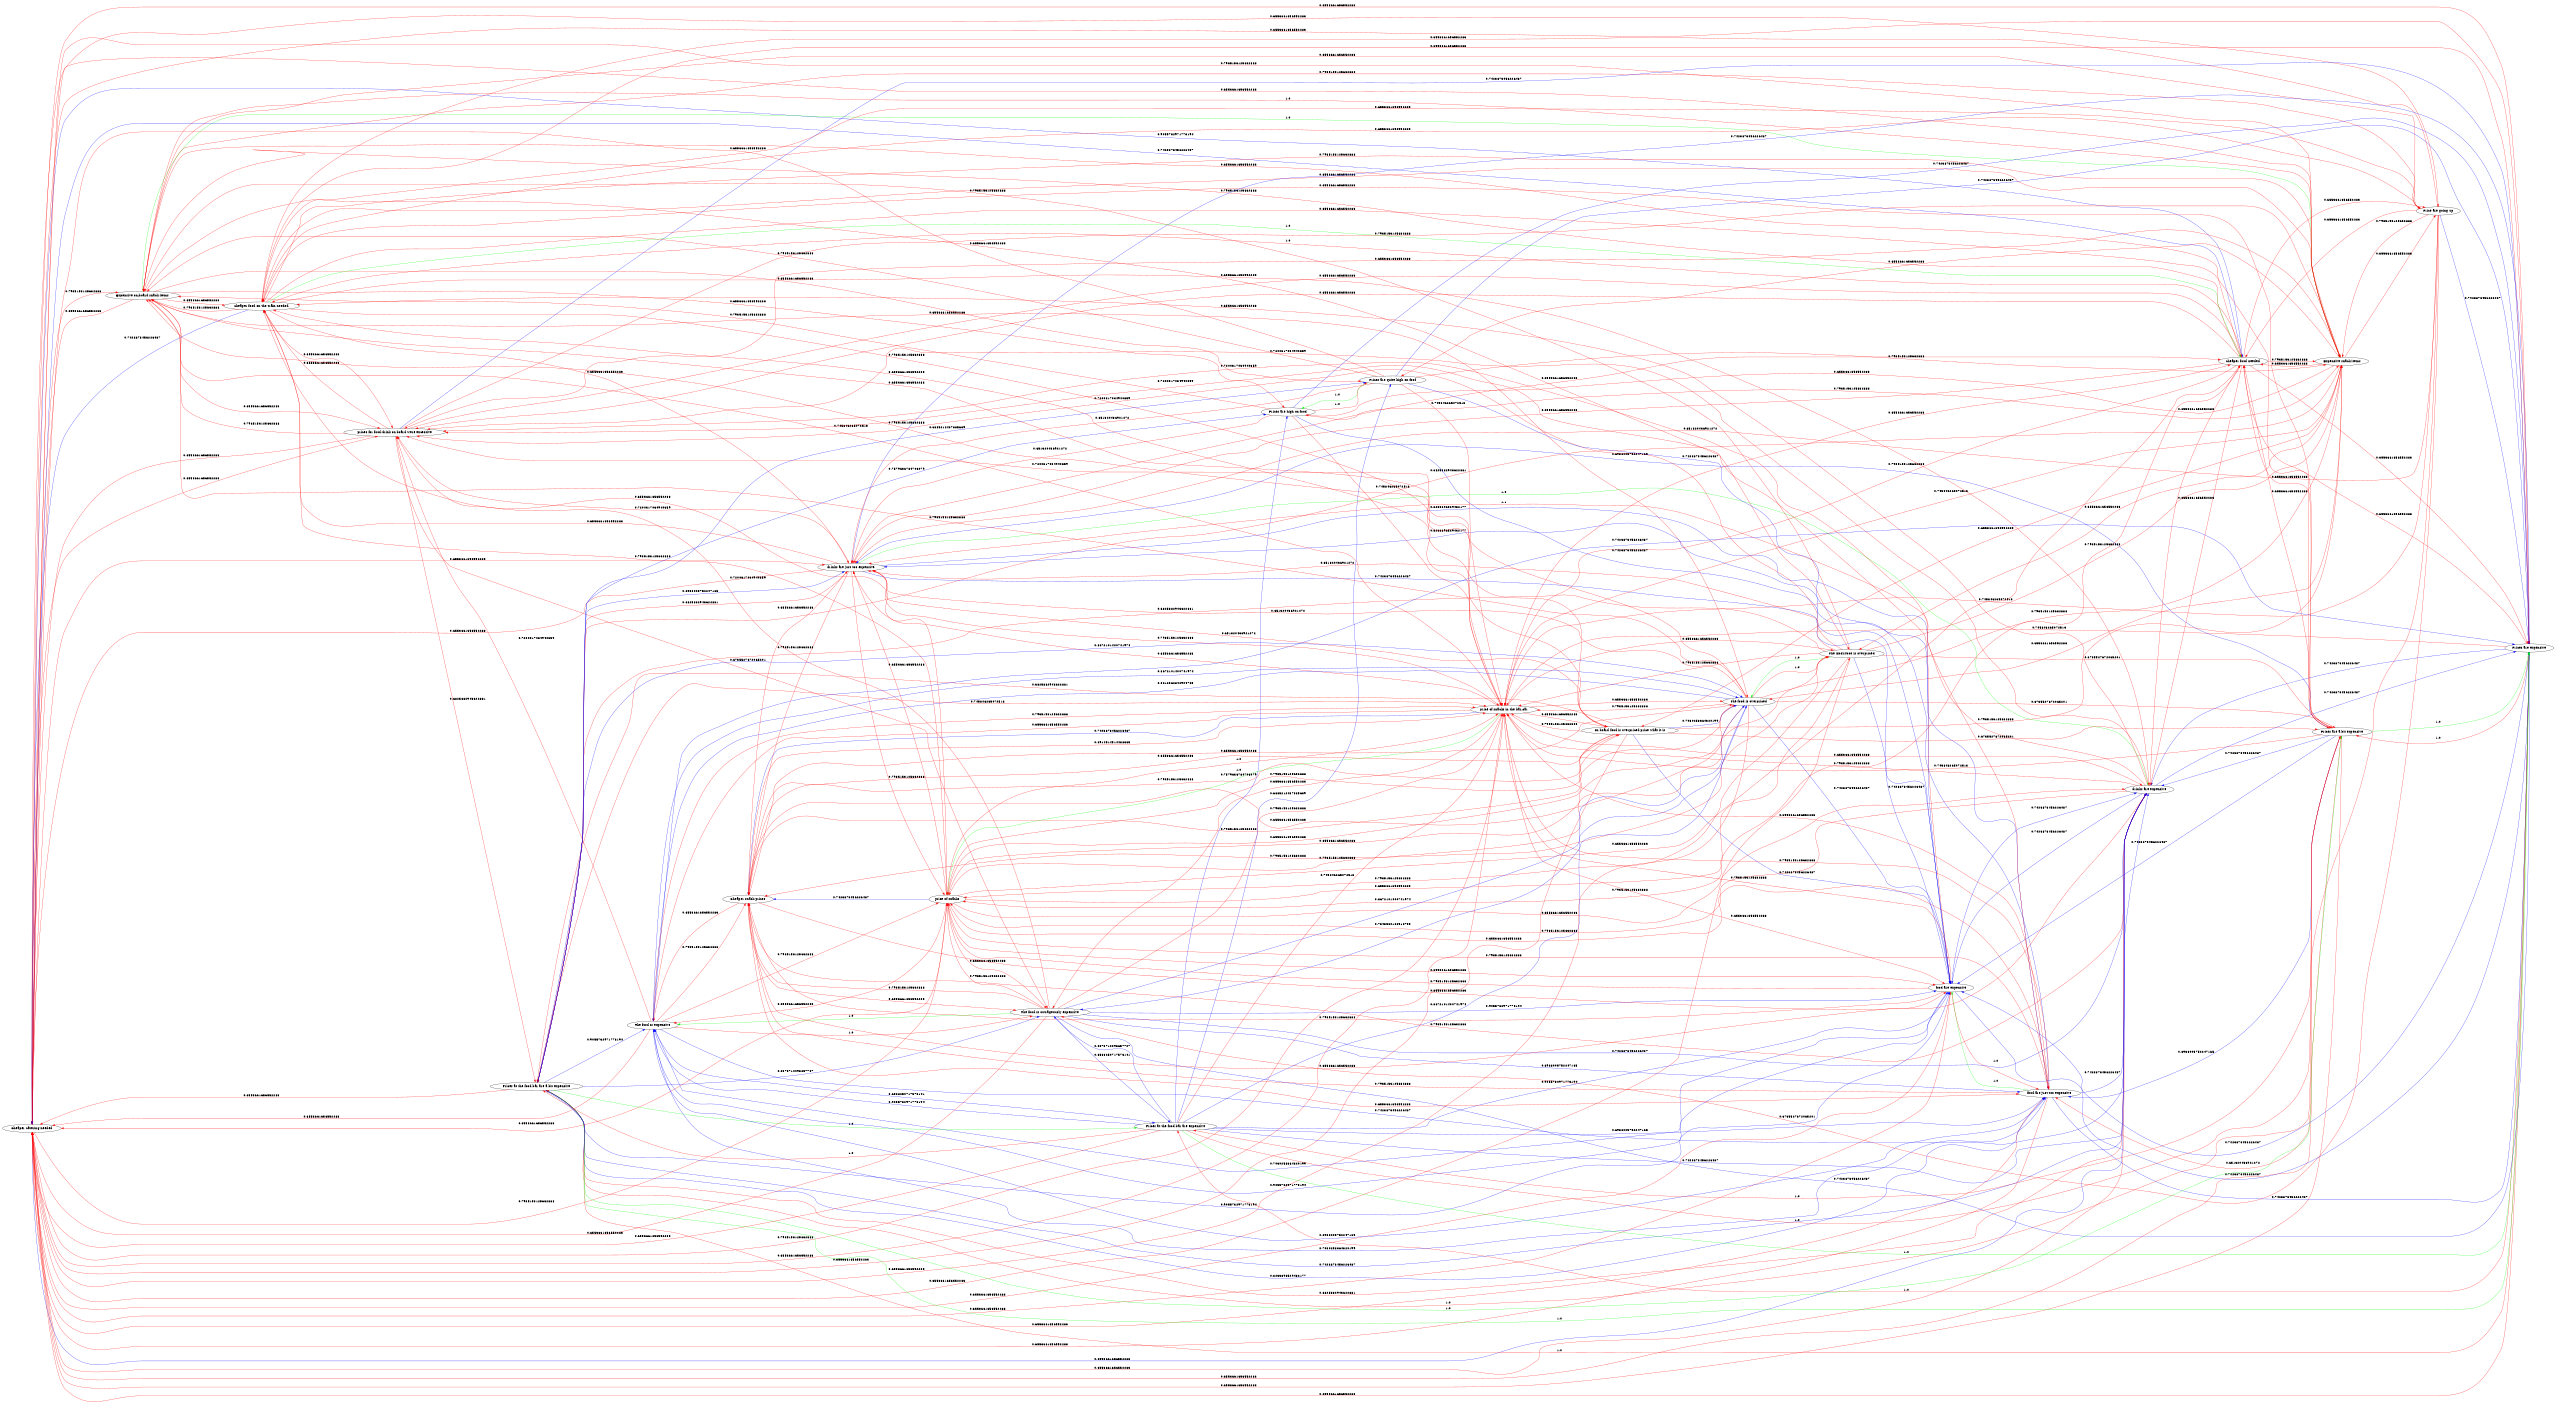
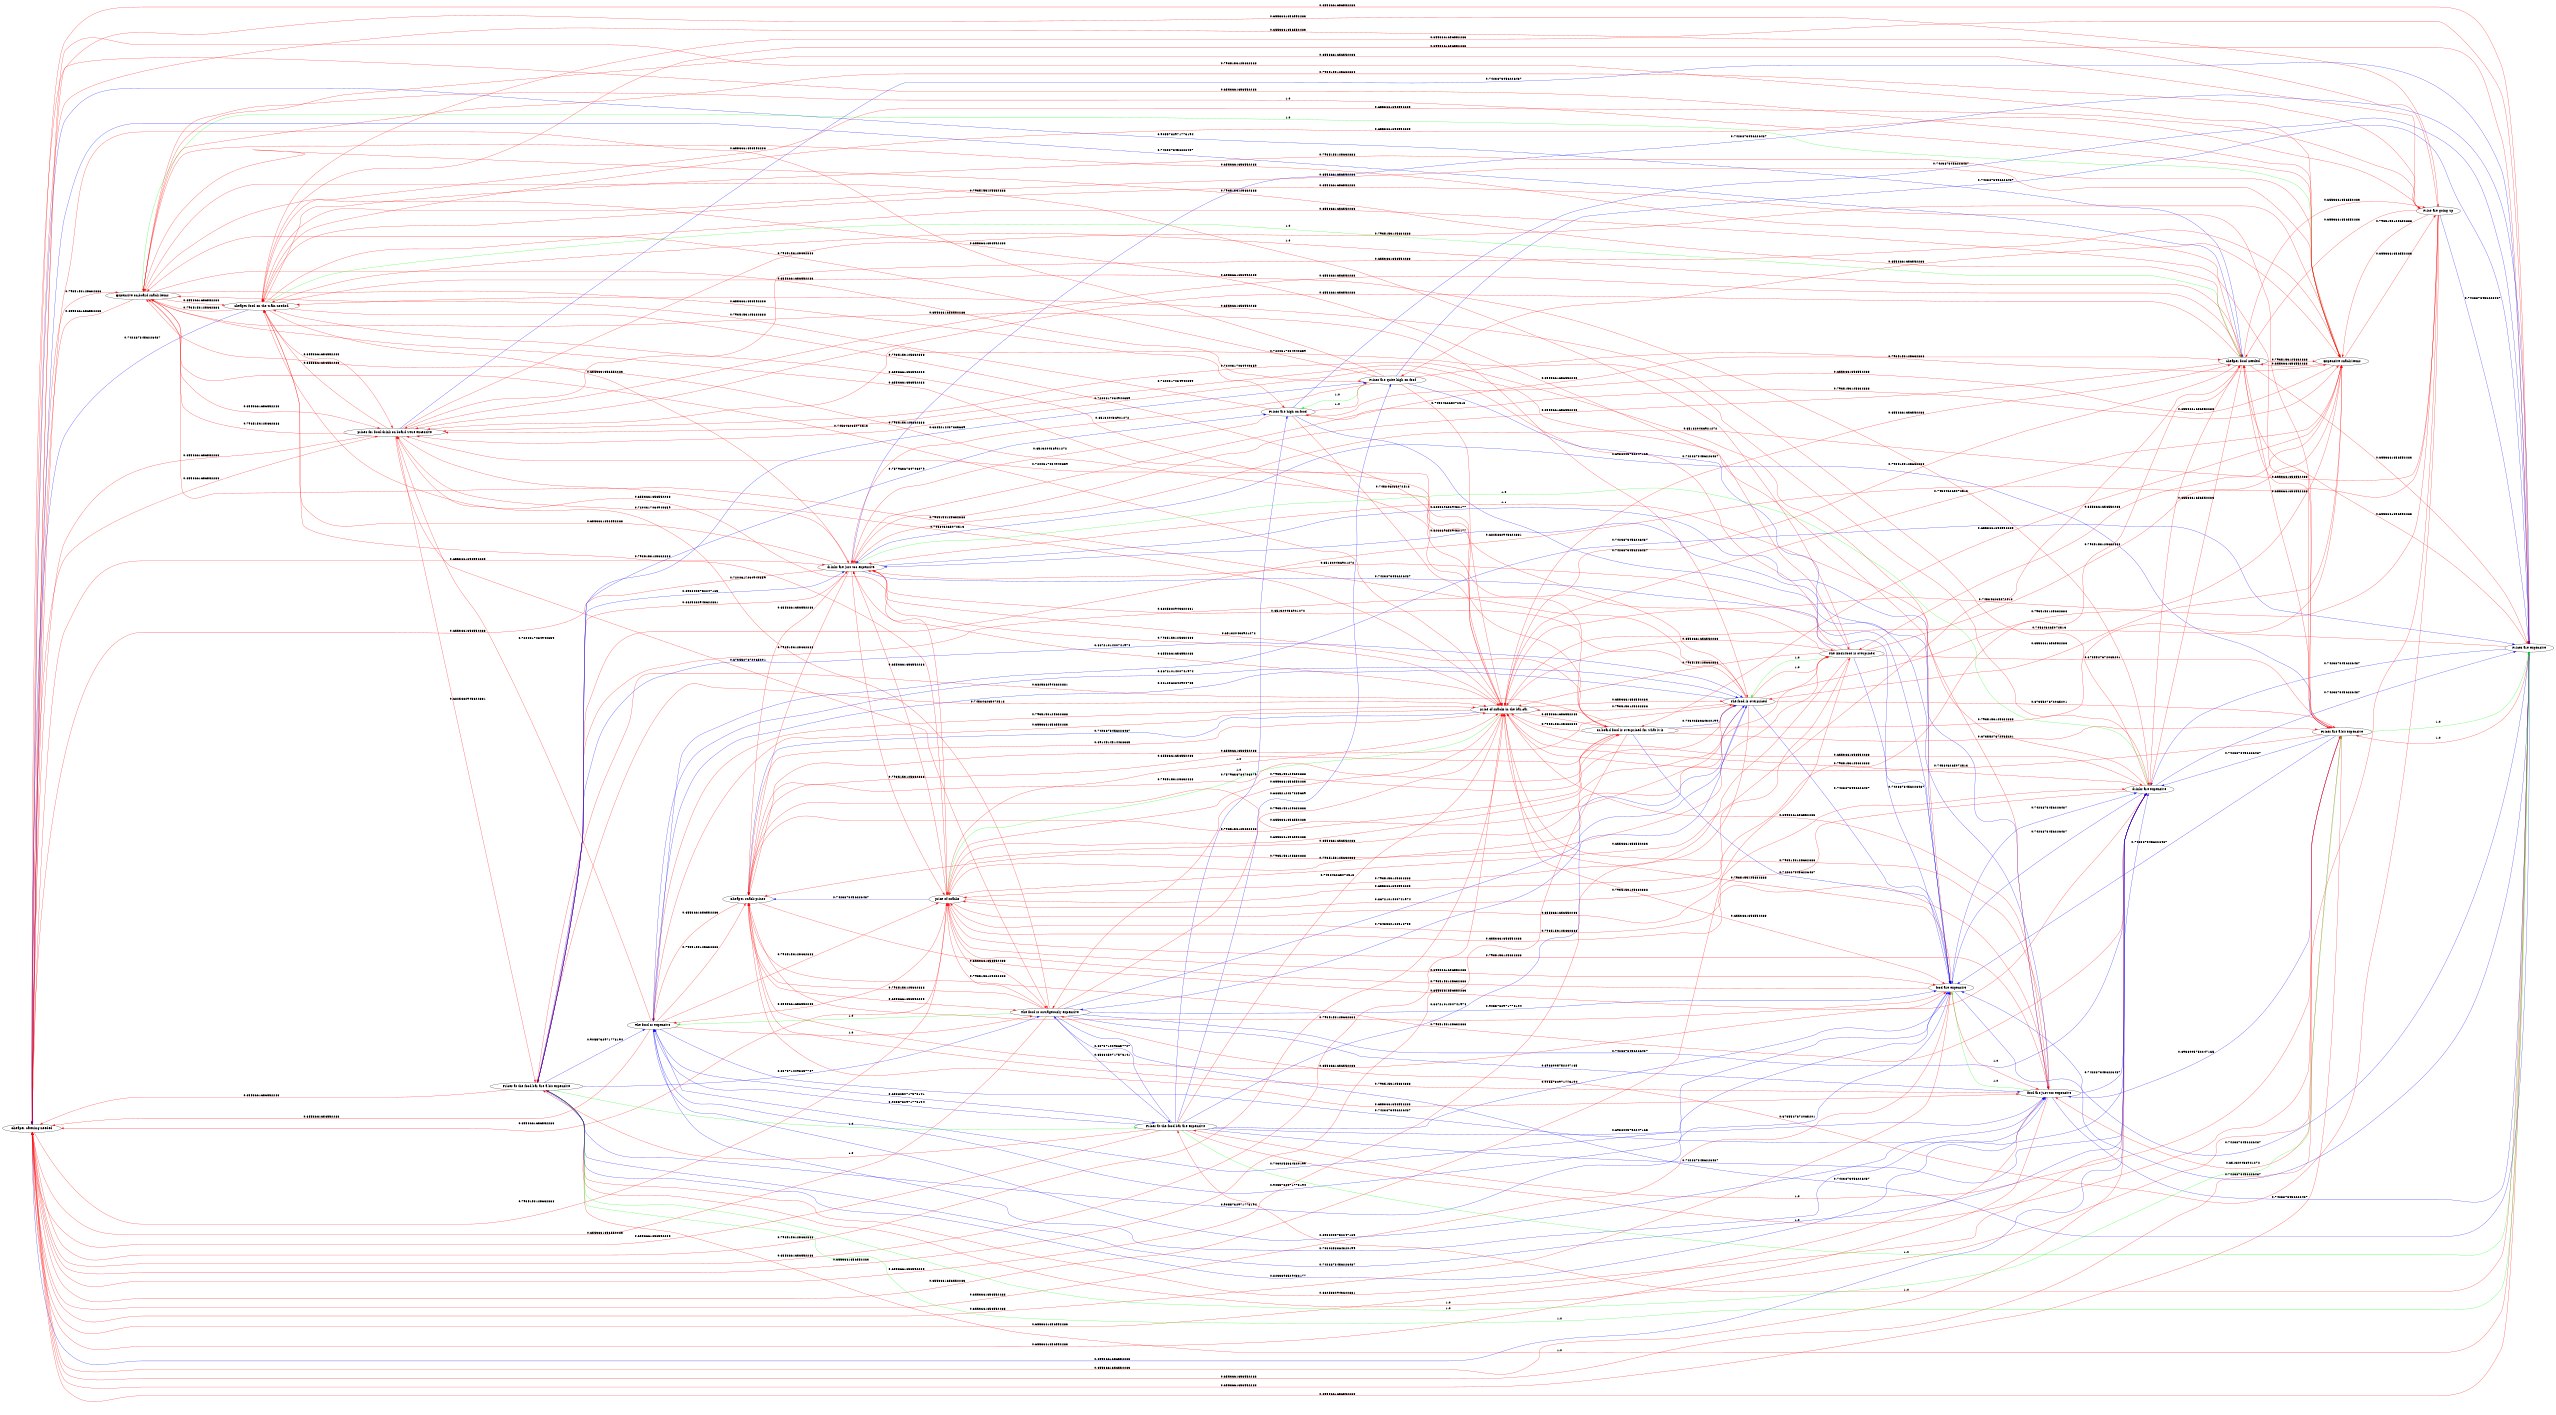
(1249, 527) -> (1425, 548)
none -> (962, 533)
(1630, 730) -> (1630, 730)
